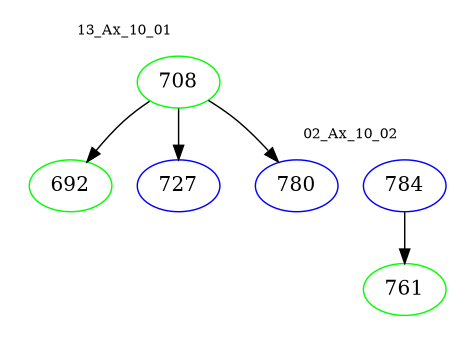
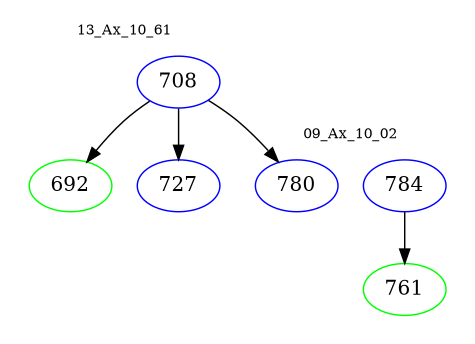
(125, 31) -> (125, 31)
(179, 82) -> (179, 82)
(351, 135) -> (351, 135)
